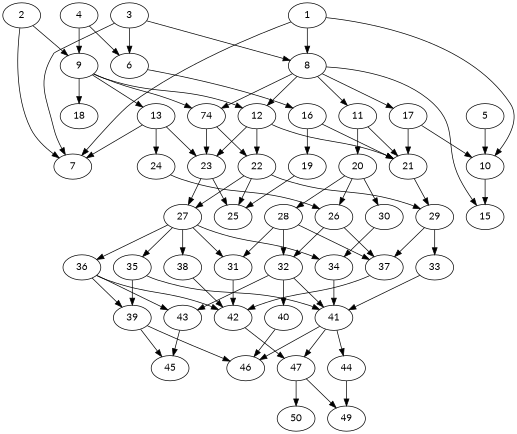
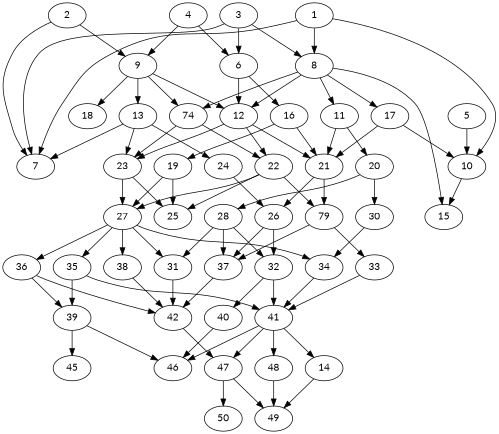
none -> (239, 88)
(348, 187) -> (305, 186)
none -> (151, 189)
(435, 217) -> (324, 217)
(183, 318) -> none
none -> (274, 368)
(346, 368) -> (324, 368)
